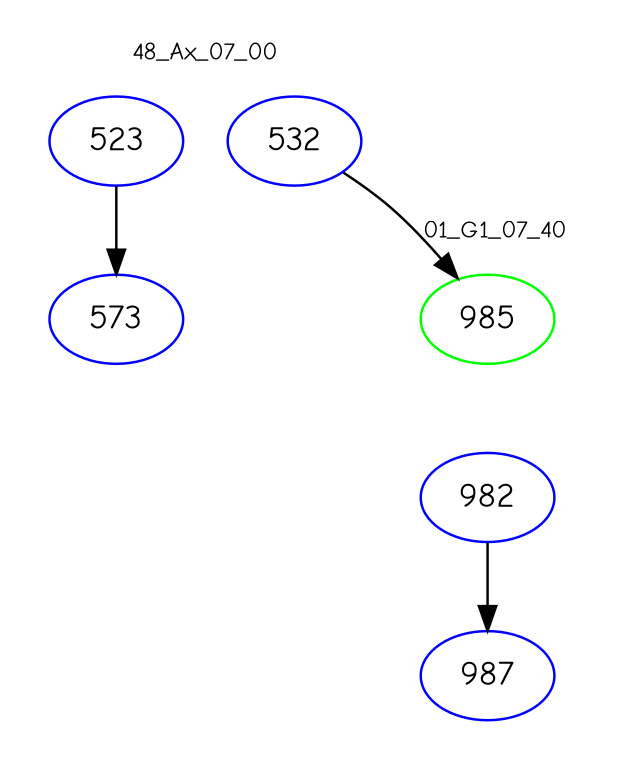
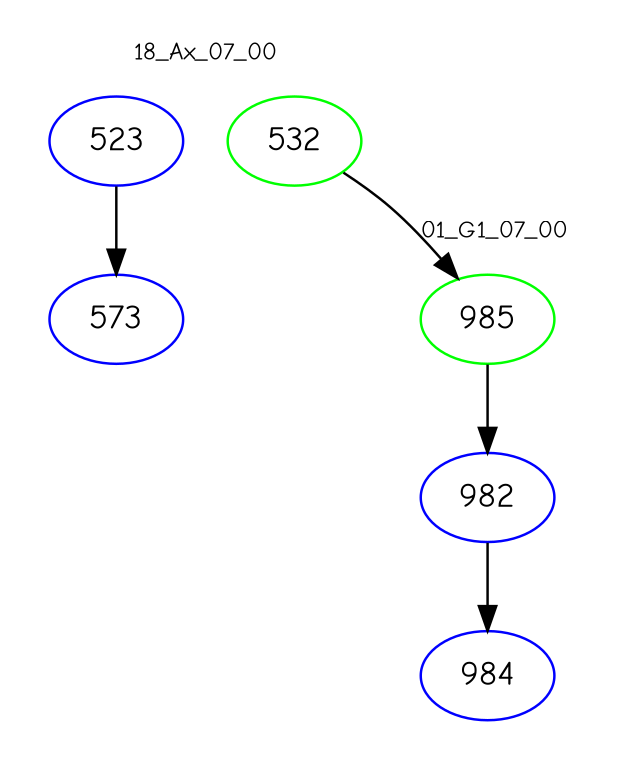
(205, 53) -> (205, 53)
(295, 141) -> (295, 141)
(495, 231) -> (495, 231)
none -> (488, 396)
(488, 676) -> (488, 676)
